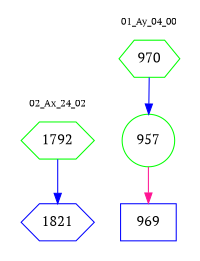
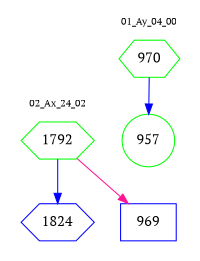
(148, 180) -> (96, 176)
(58, 222) -> (58, 222)
